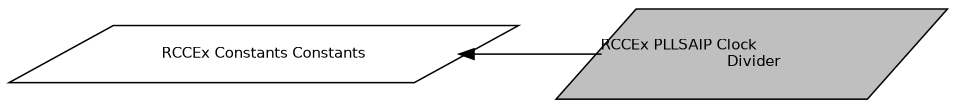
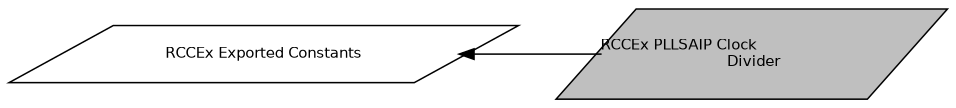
(264, 54) -> (264, 54)
